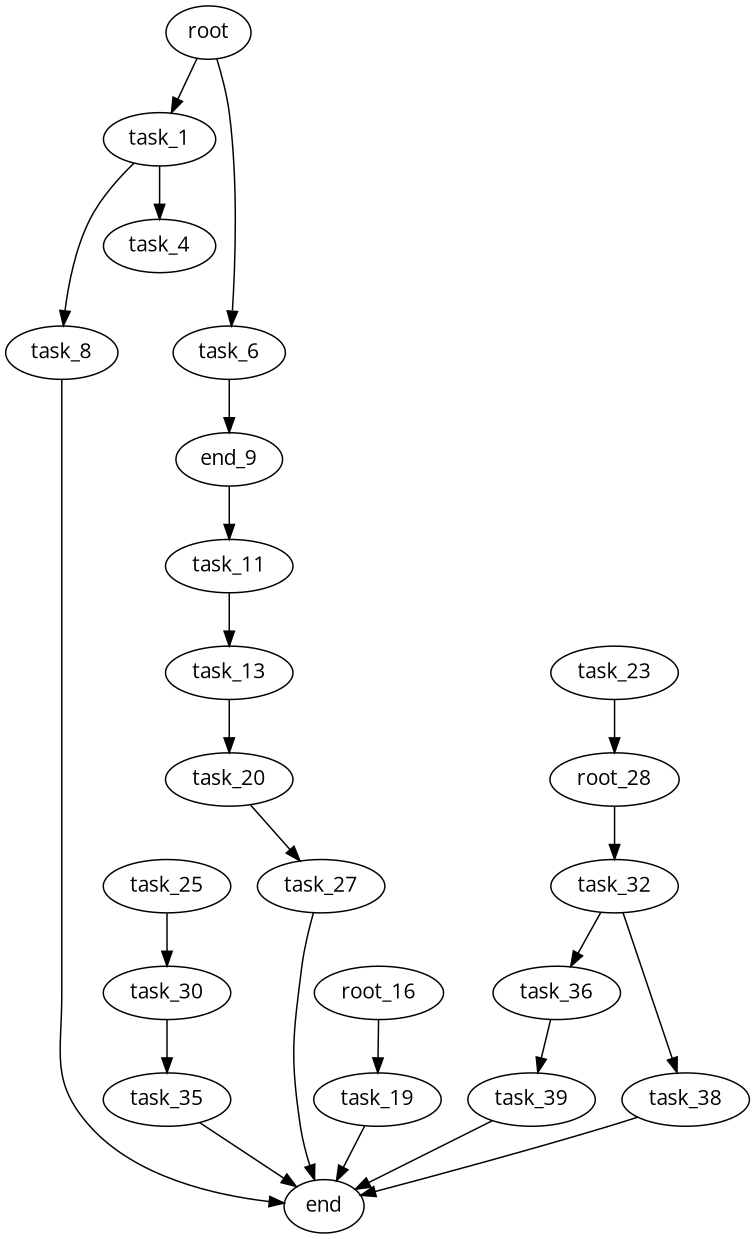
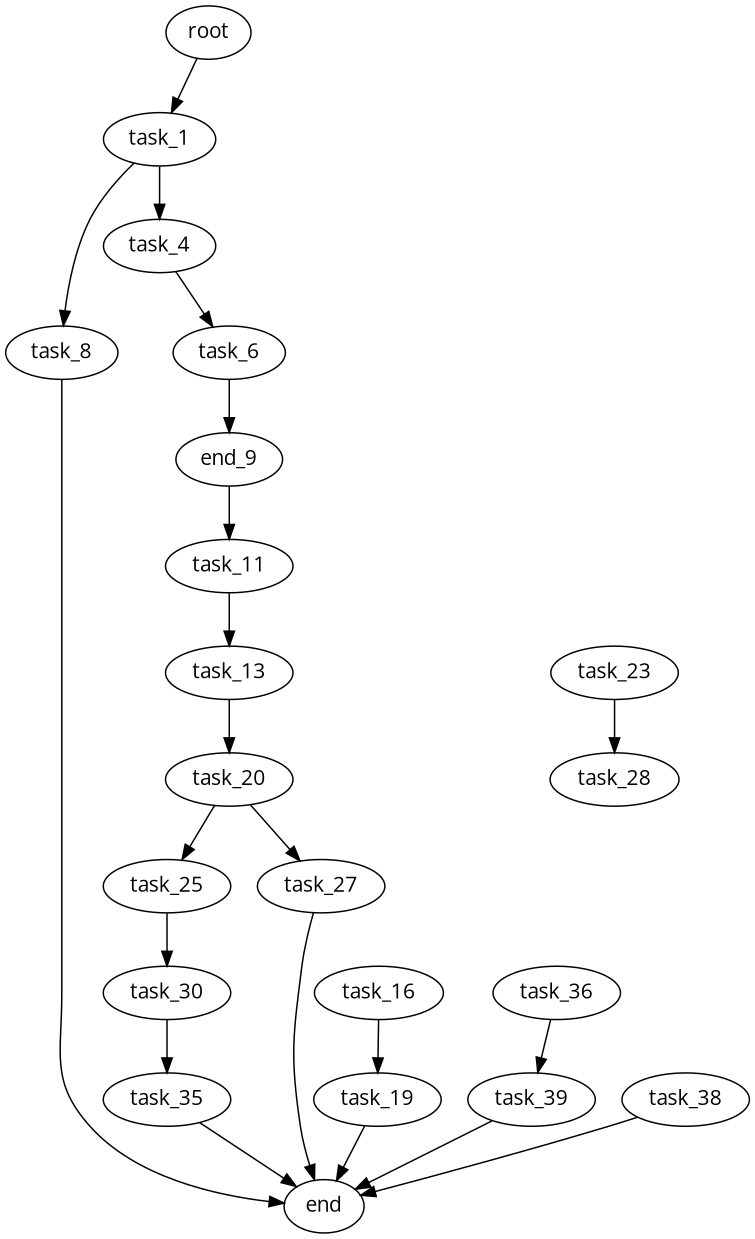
(235, 184) -> (190, 293)
(615, 780) -> (615, 780)
none -> (202, 826)
(615, 886) -> none
(379, 993) -> (379, 993)
